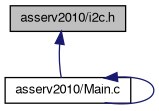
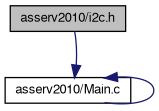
(59, 61) -> (76, 48)
